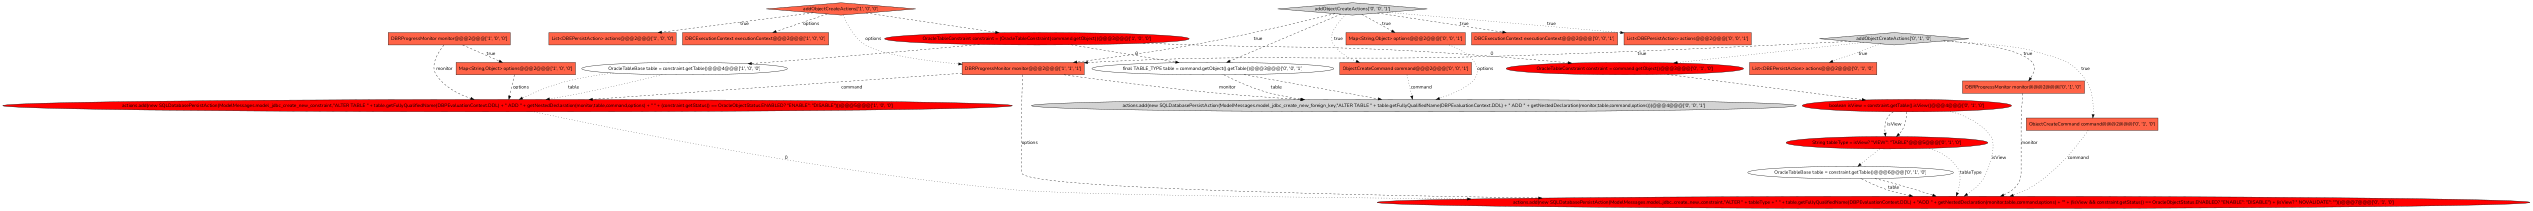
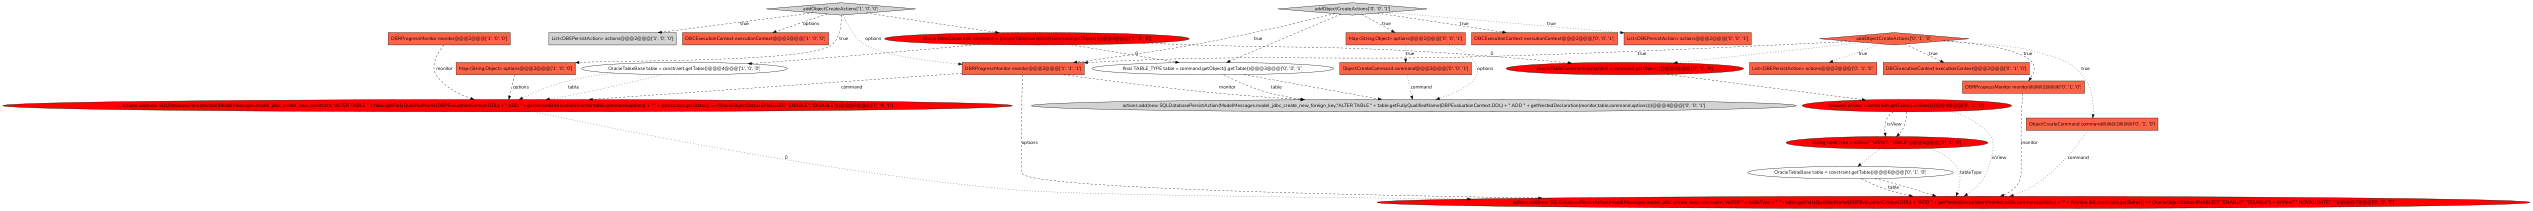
(841, 9) -> (841, 9)
(613, 39) -> (613, 39)
(1894, 39) -> (1894, 39)
(1332, 42) -> (1406, 53)
(481, 53) -> (722, 59)
none -> (1956, 69)
